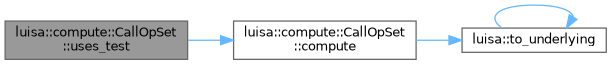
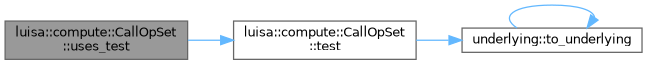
(325, 40) -> (325, 40)
(534, 40) -> (552, 40)
